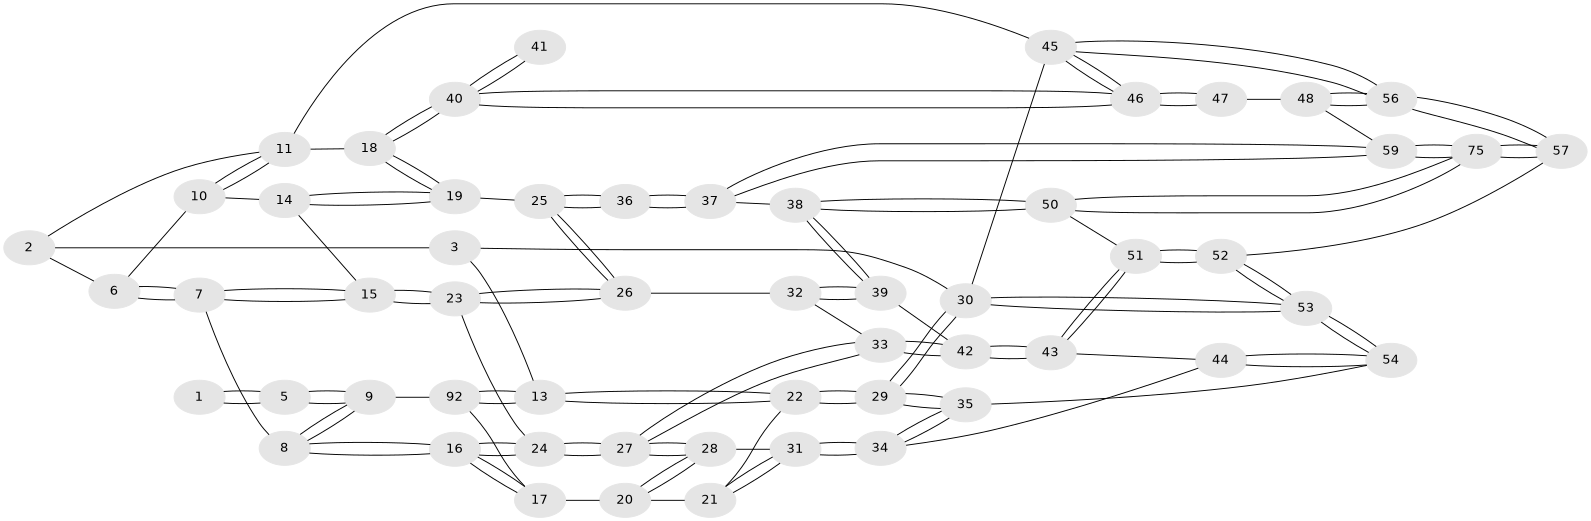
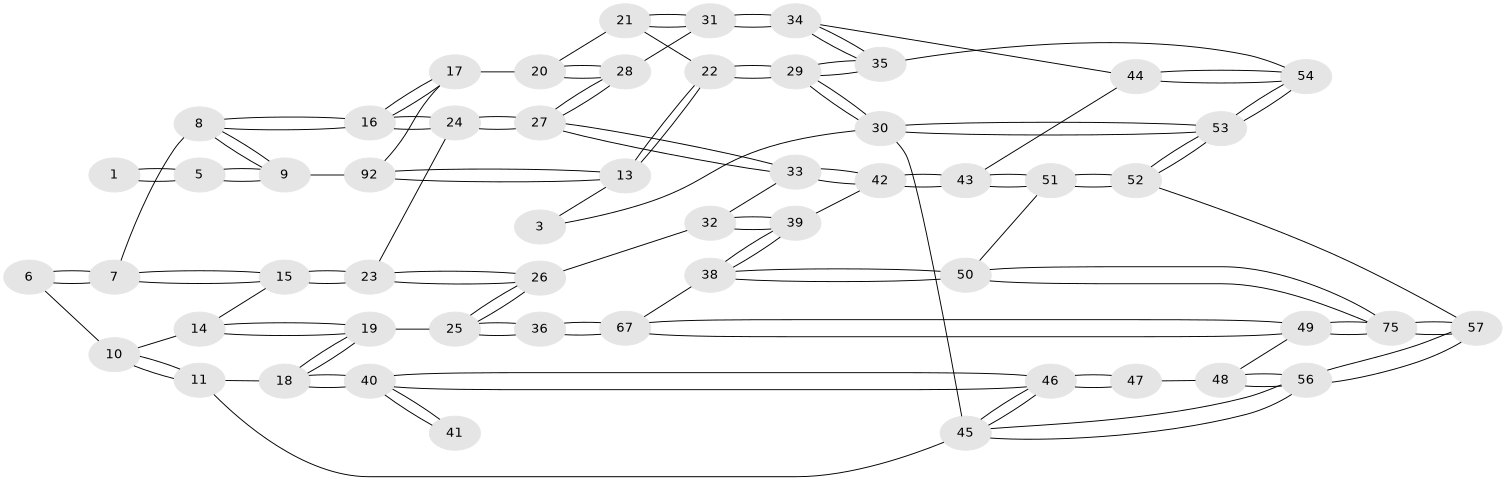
(1391, 151) -> (1306, 328)
(710, 201) -> (625, 328)
(29, 248) -> none
